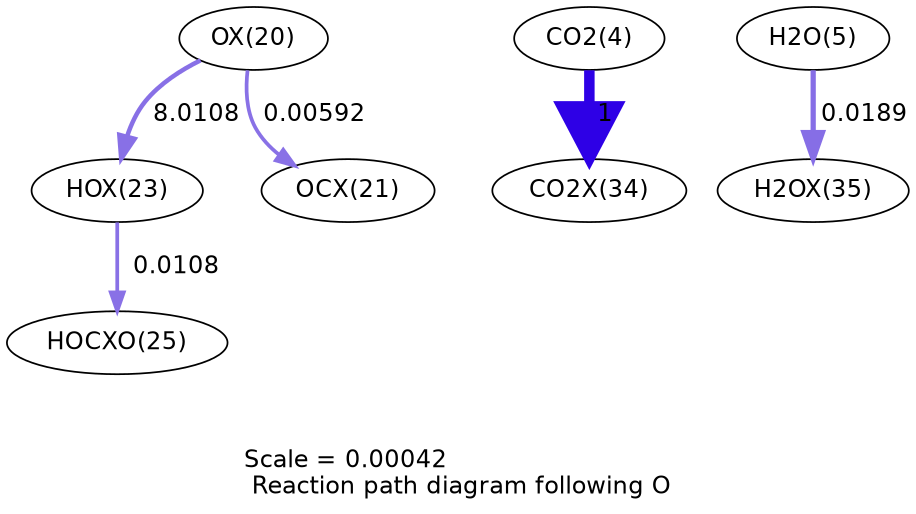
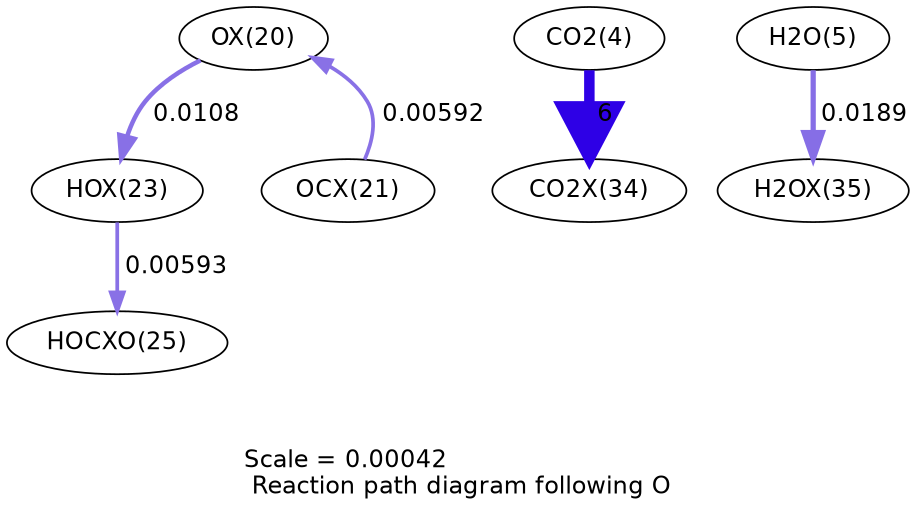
(193, 115) -> (193, 115)
(602, 115) -> (602, 115)
(251, 117) -> (369, 105)
(173, 267) -> (173, 267)
